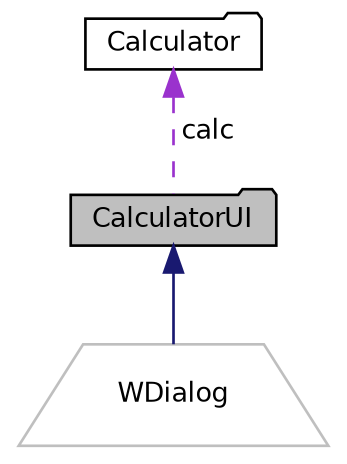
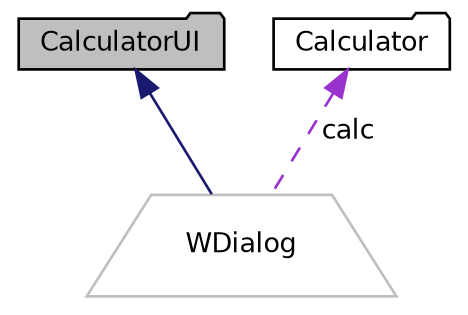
(174, 146) -> (302, 144)
